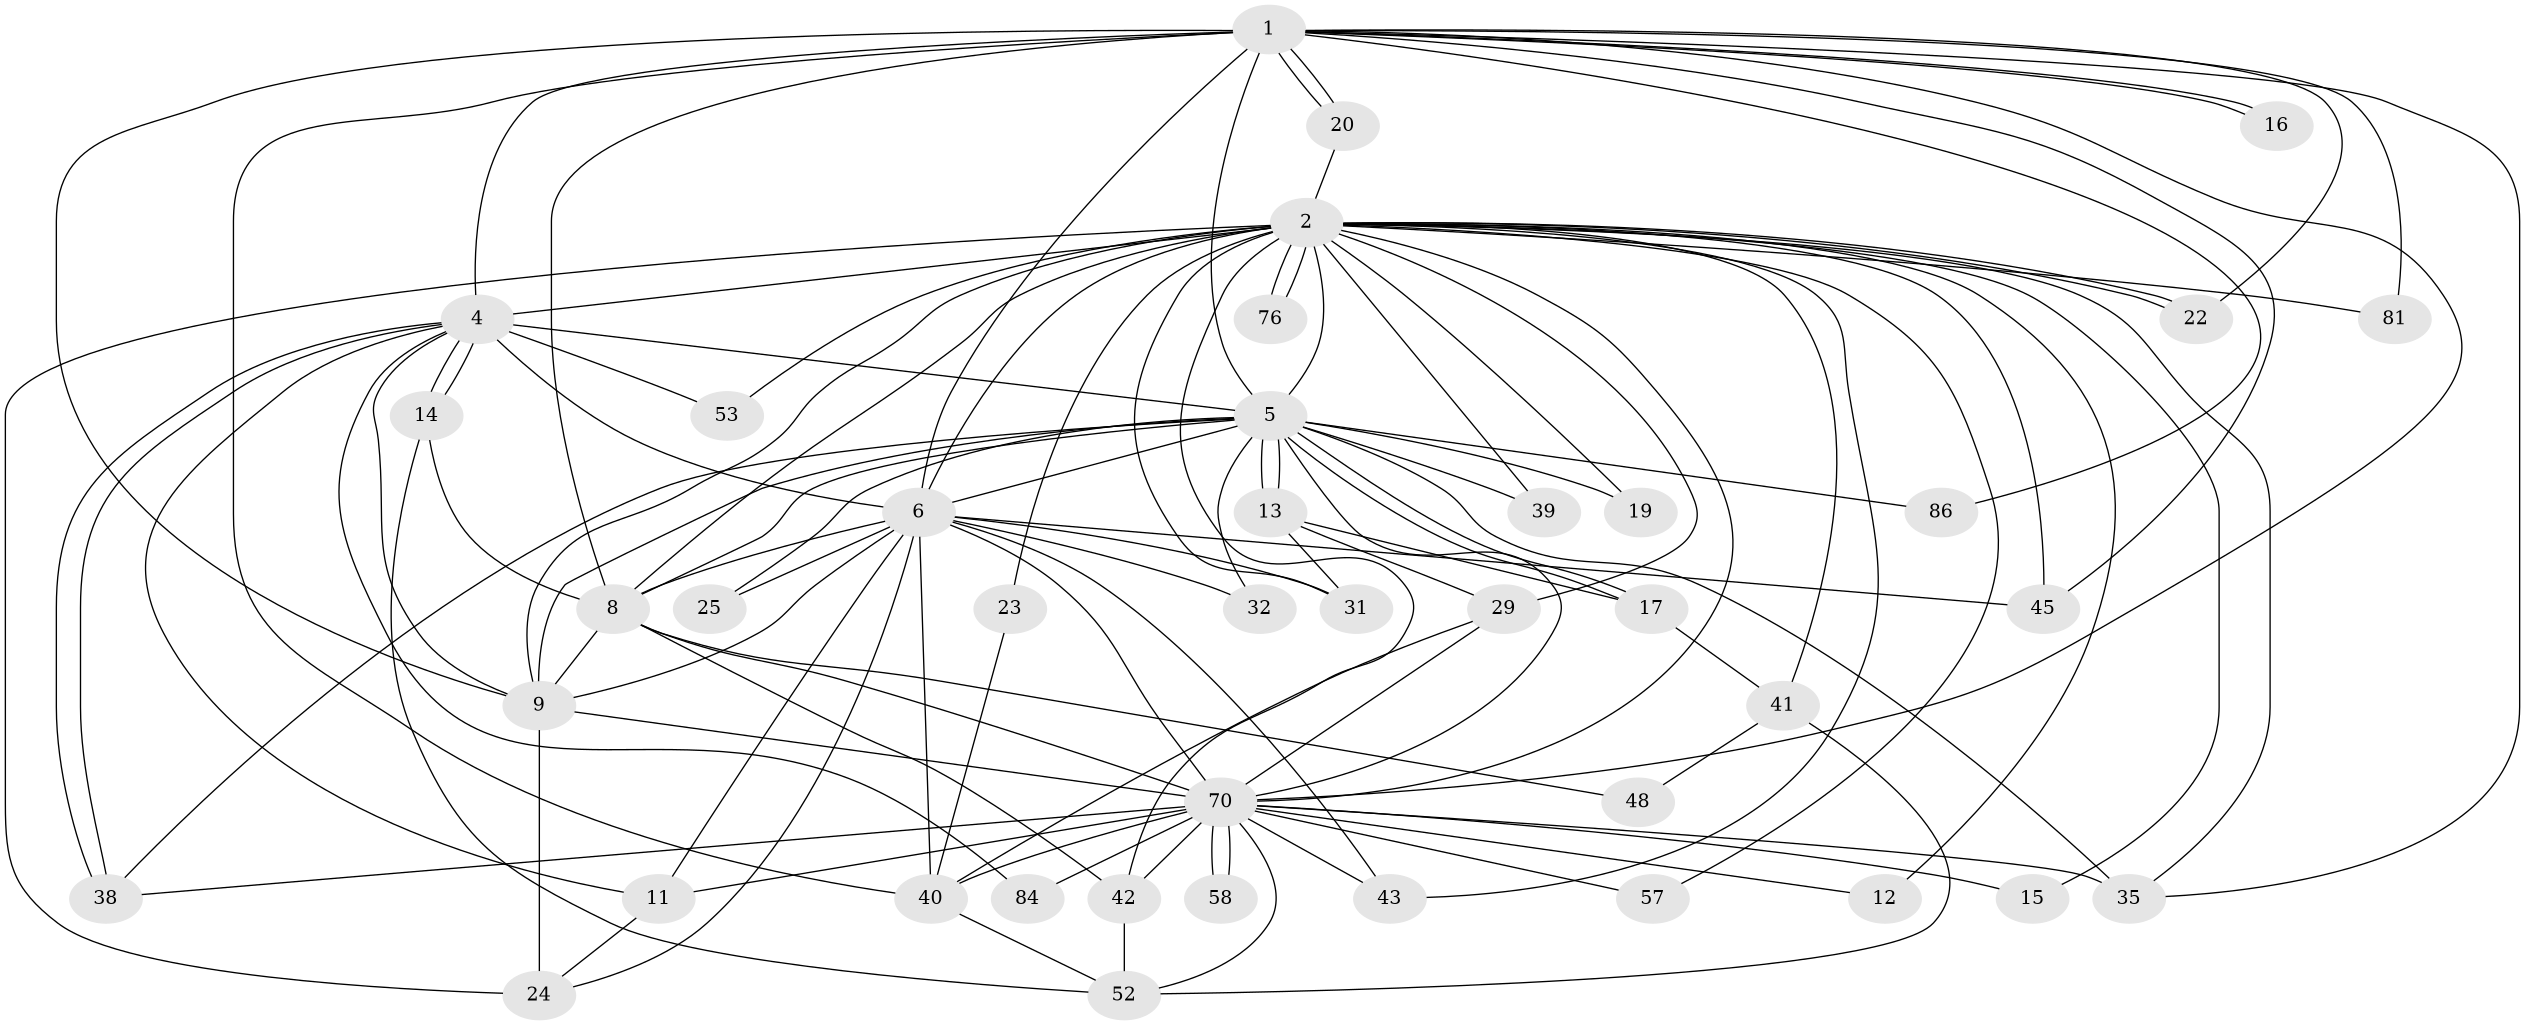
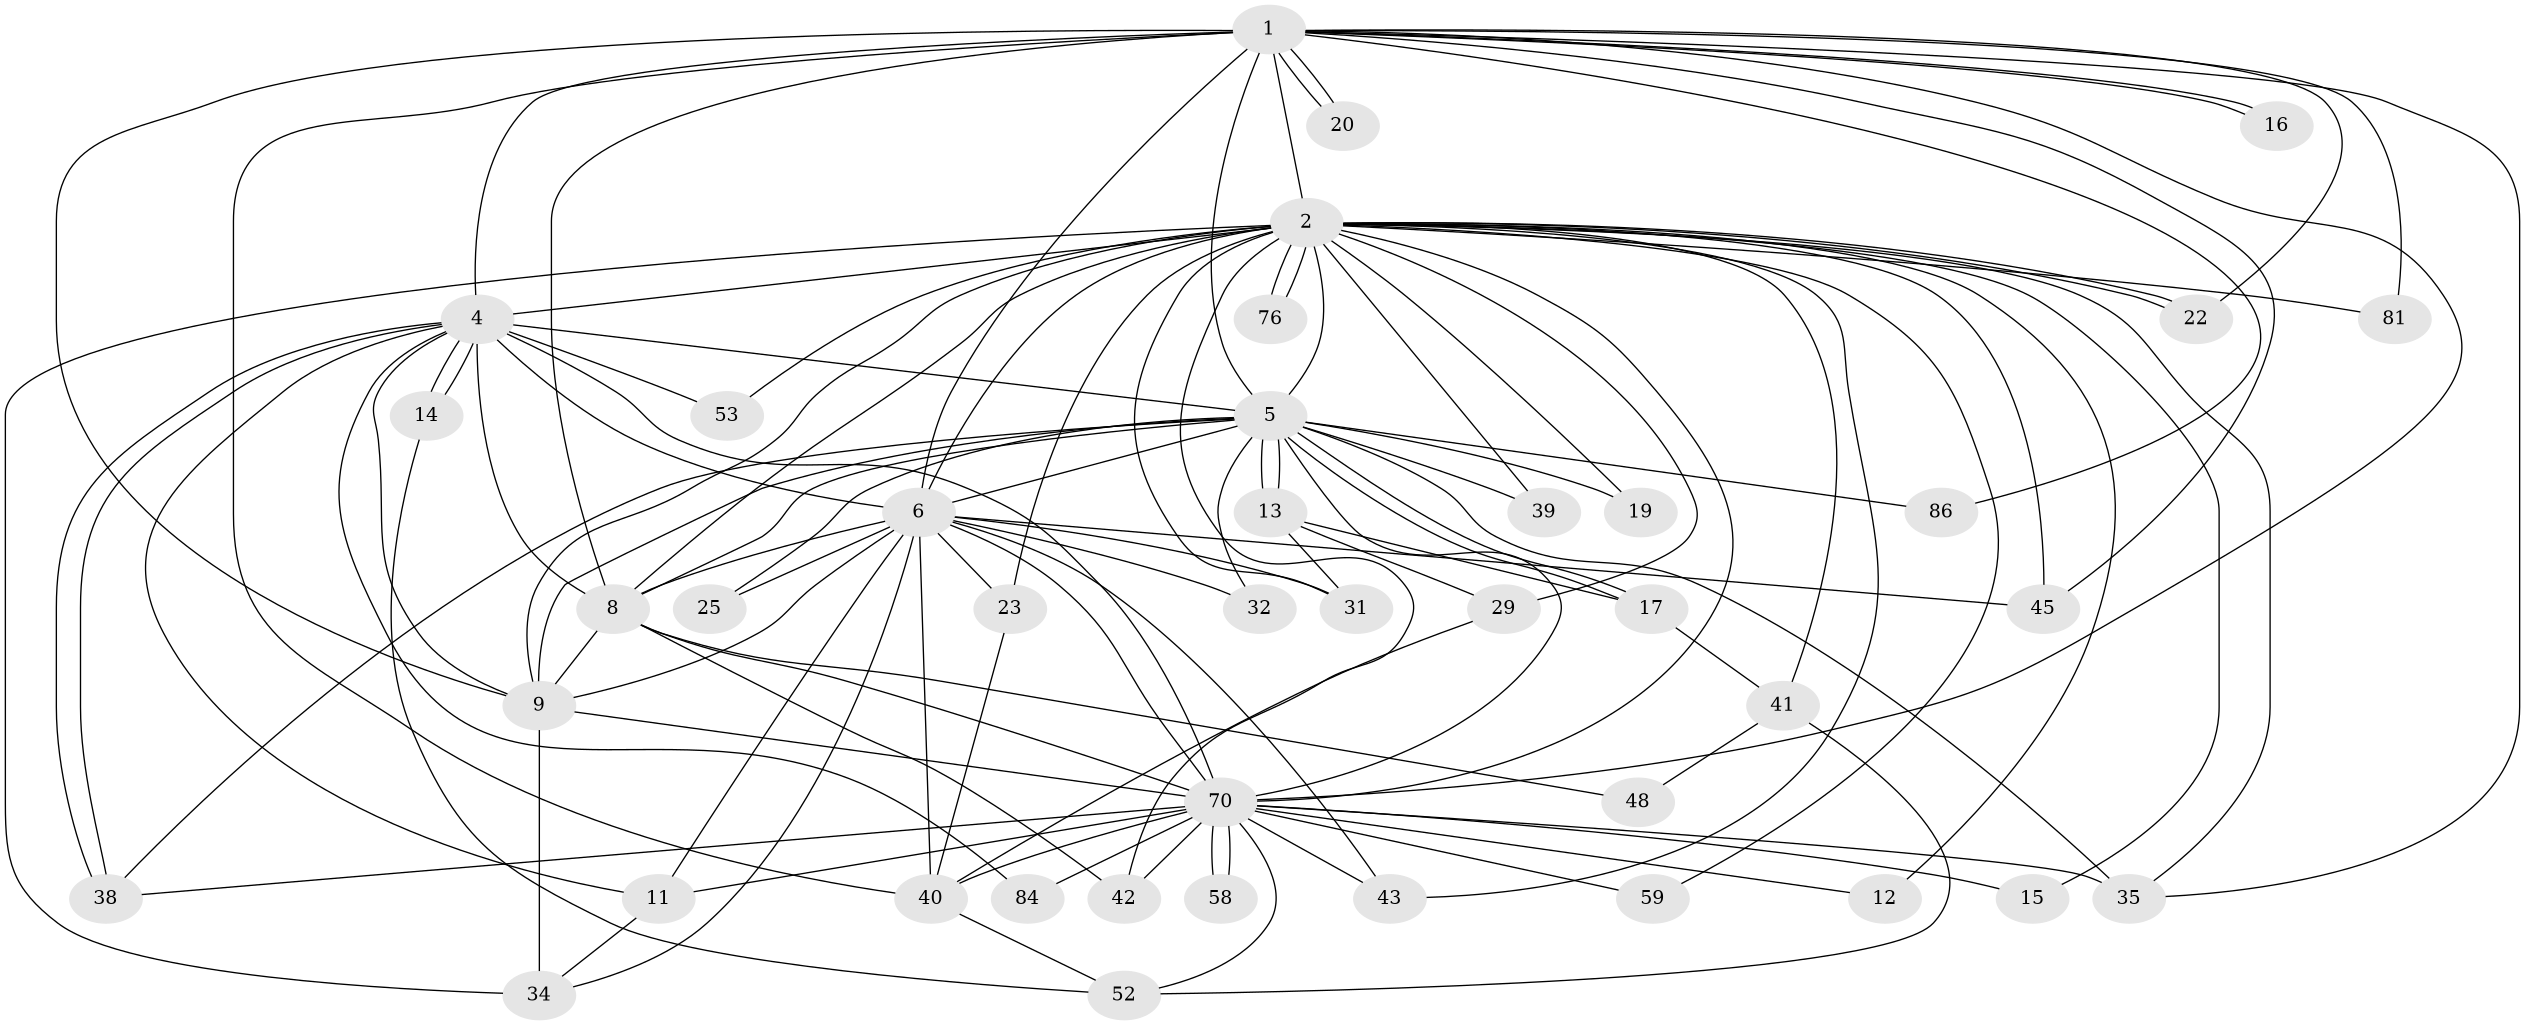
(1325, 174) -> (1288, 126)
(477, 544) -> (497, 485)
none -> (965, 561)
(1363, 706) -> (959, 485)
(1653, 899) -> (1653, 899)
(1124, 947) -> none
(539, 996) -> (539, 996)
